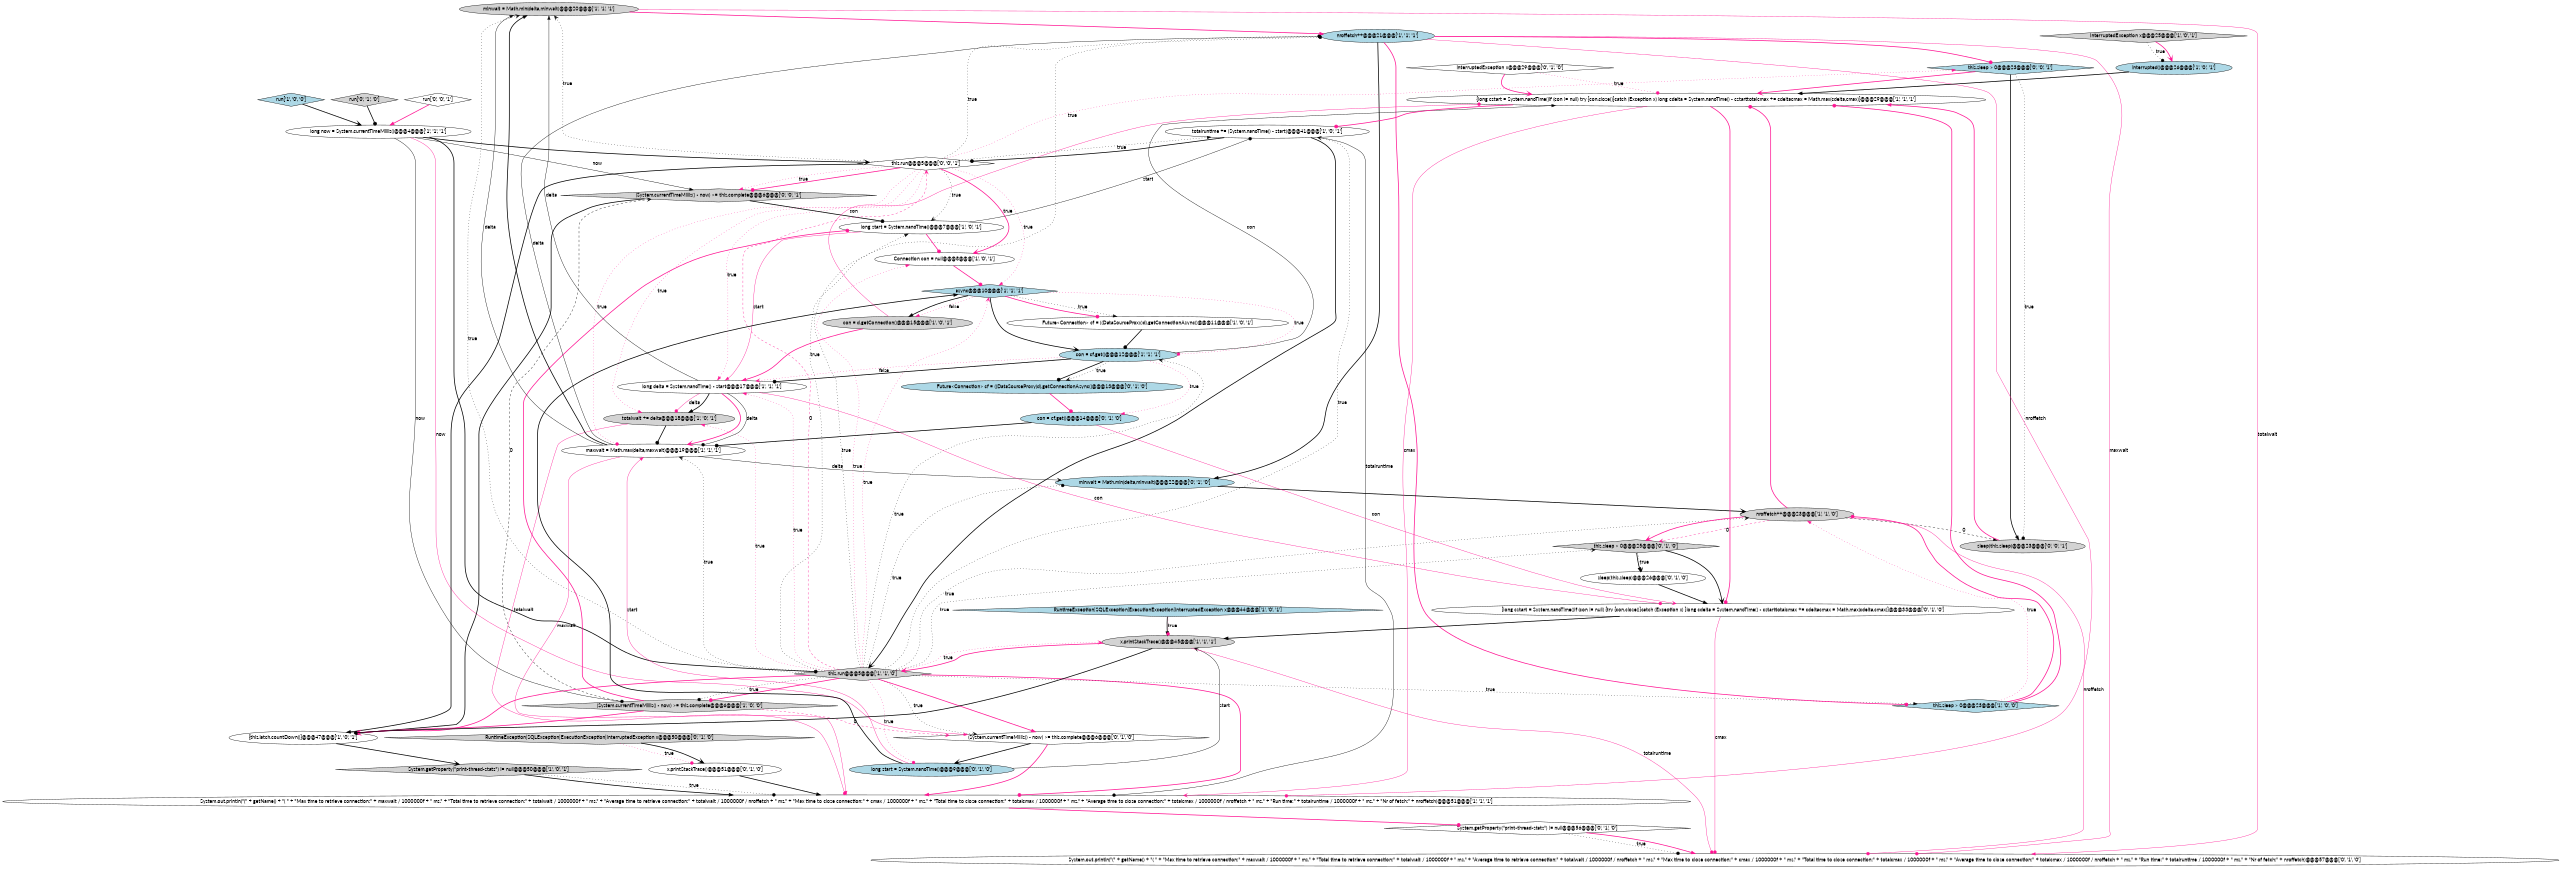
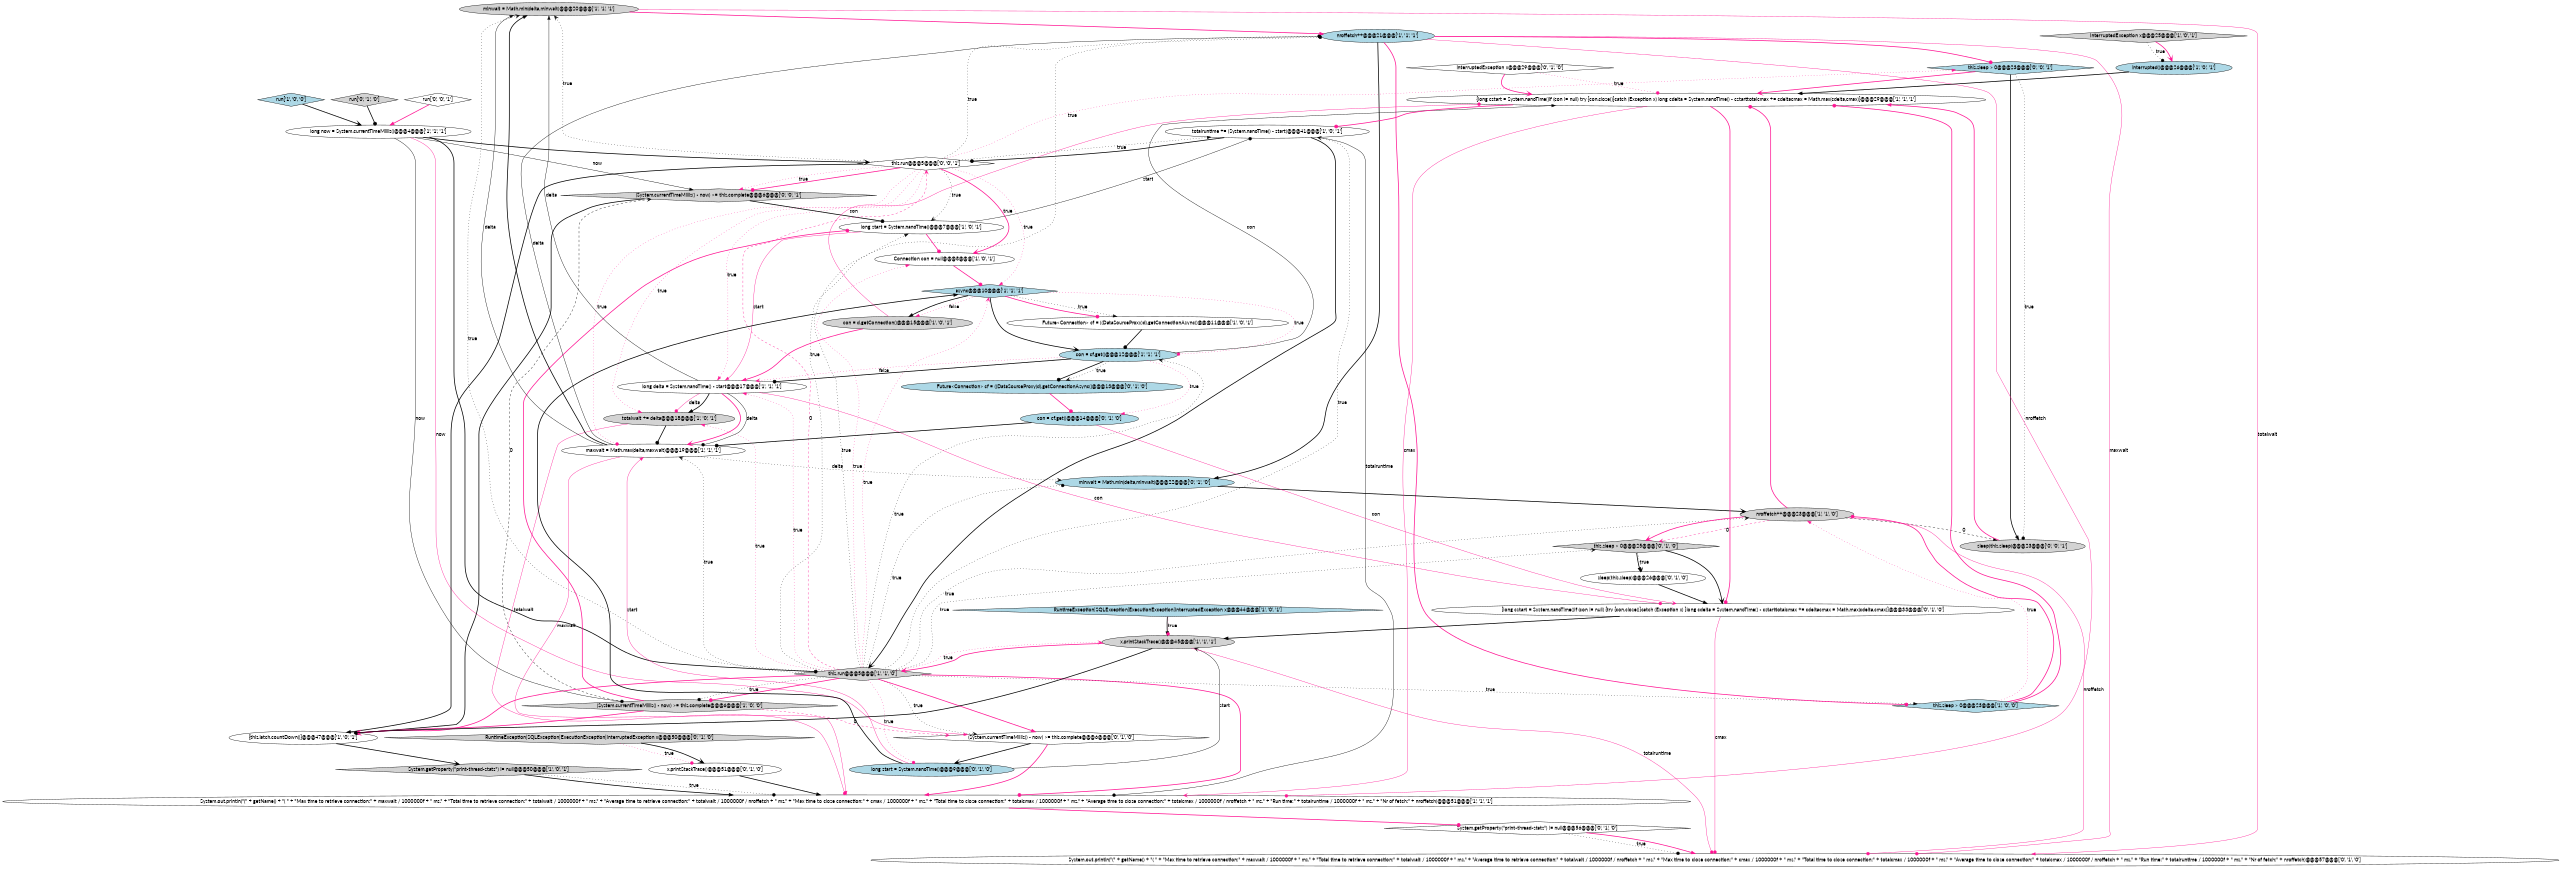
(878, 472) -> (878, 472)
